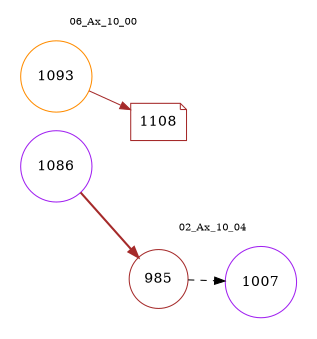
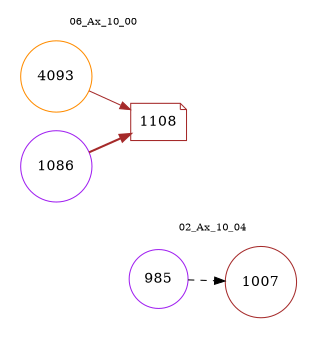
(56, 76) -> (56, 76)
(106, 221) -> (105, 145)
(159, 279) -> (159, 279)
(261, 282) -> (261, 282)
